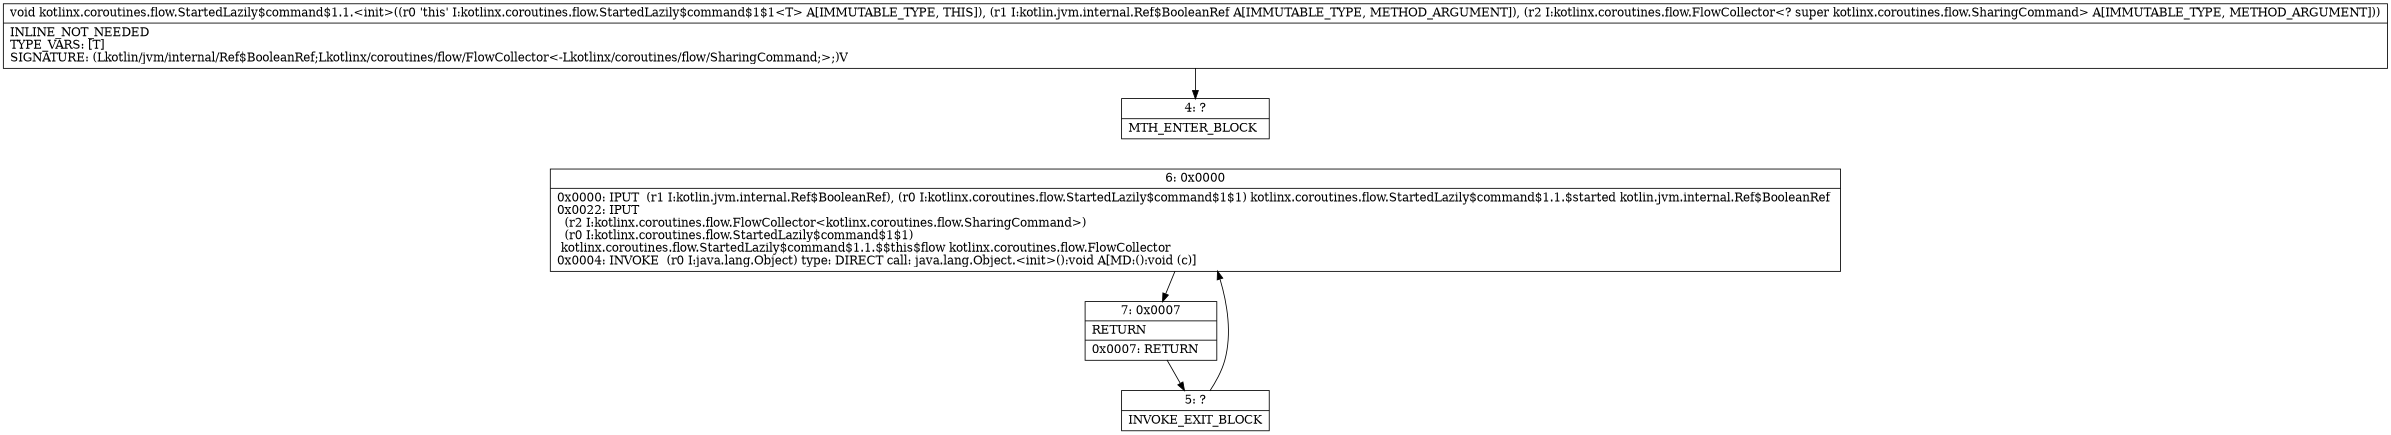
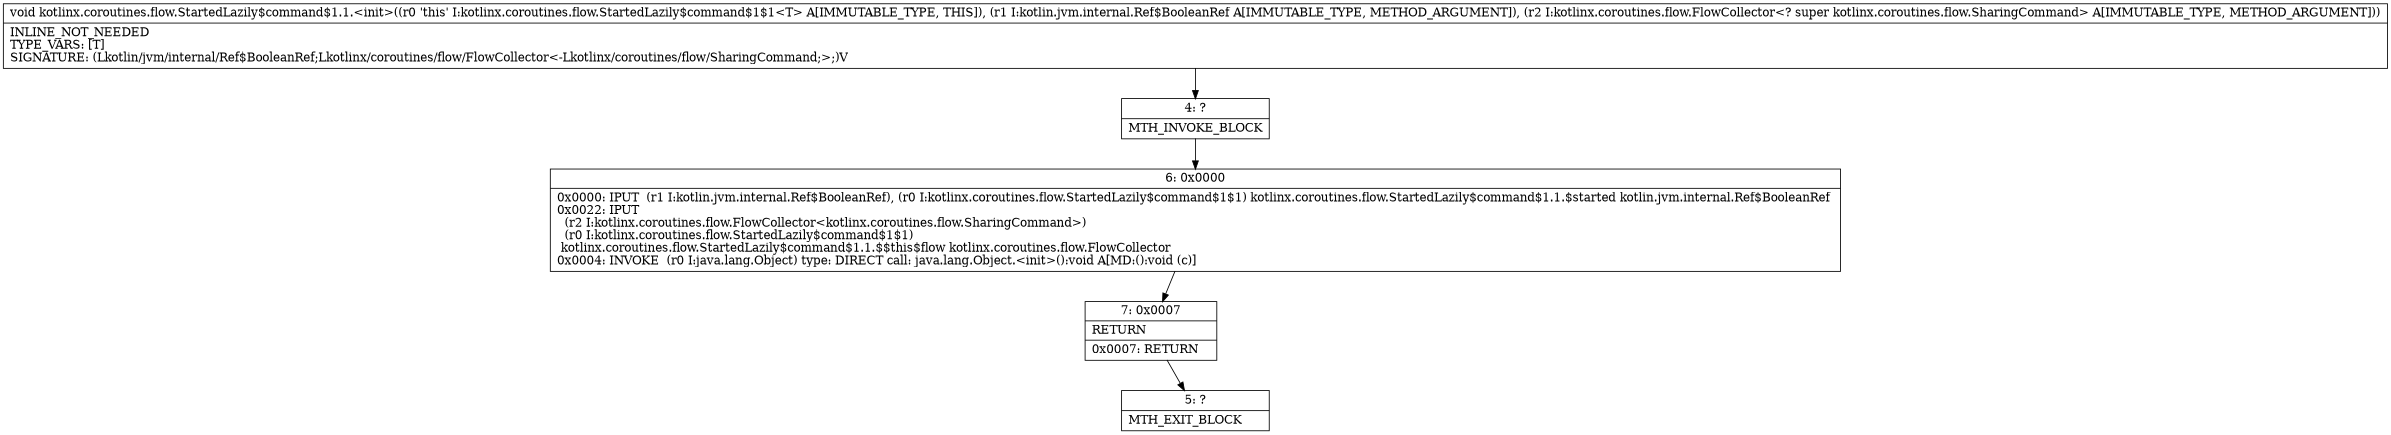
(1193, 128) -> (1195, 128)
(1228, 337) -> (1195, 150)
(1195, 420) -> (1185, 420)
